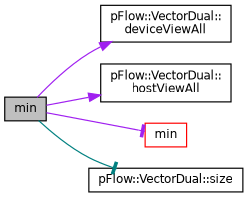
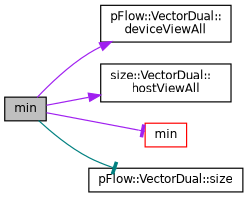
(166, 83) -> (166, 83)
